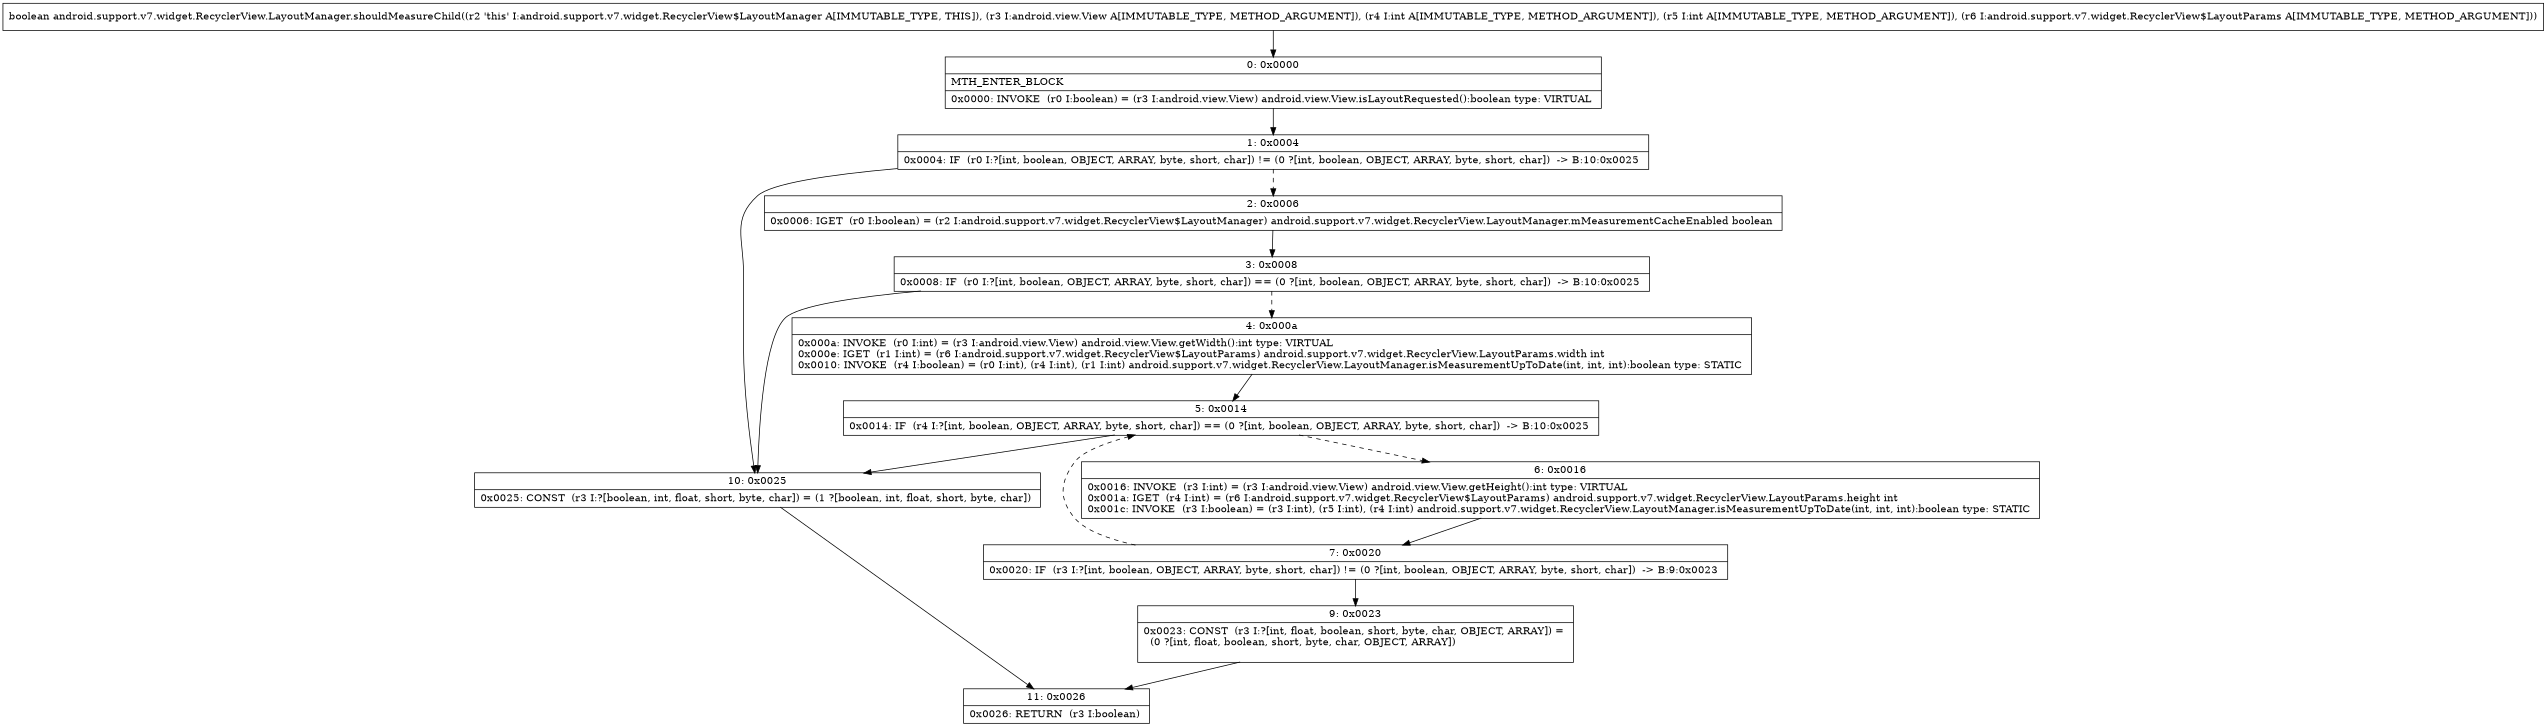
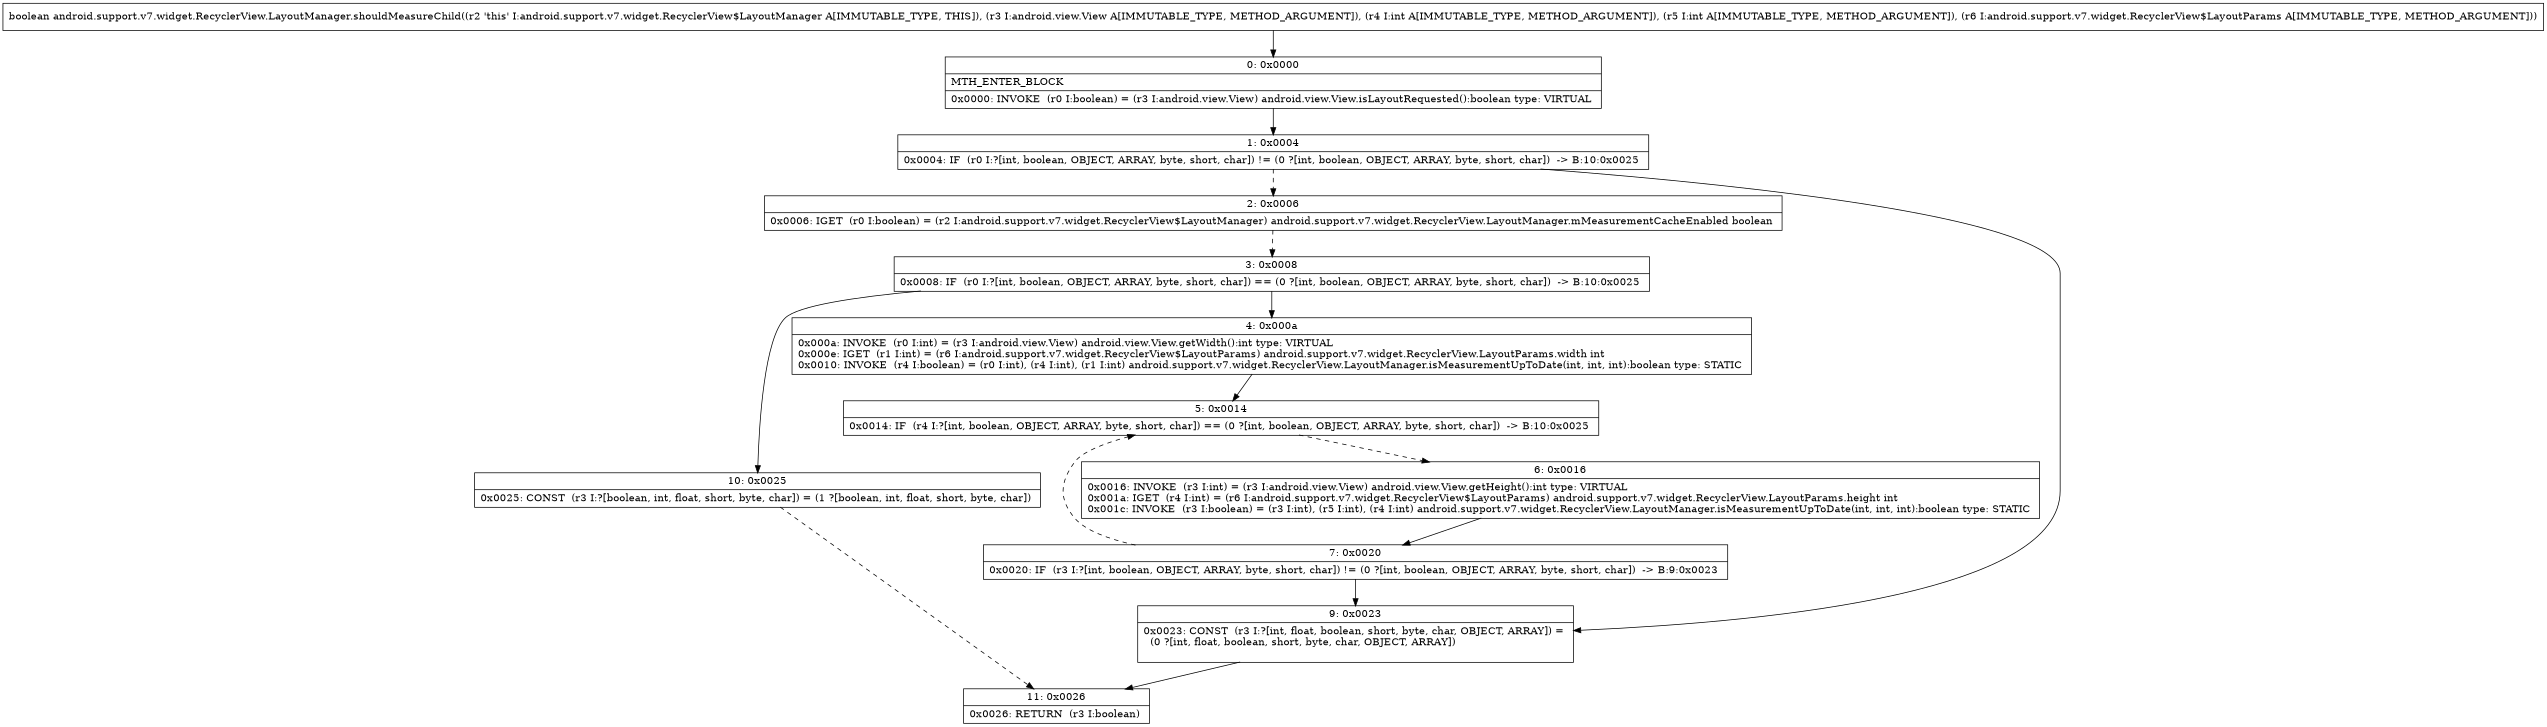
(1273, 240) -> (1273, 240)
(743, 257) -> (2060, 374)
(1272, 301) -> (1272, 301)
(993, 454) -> none
(904, 596) -> (904, 596)
